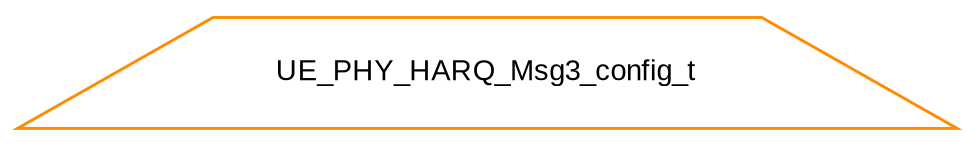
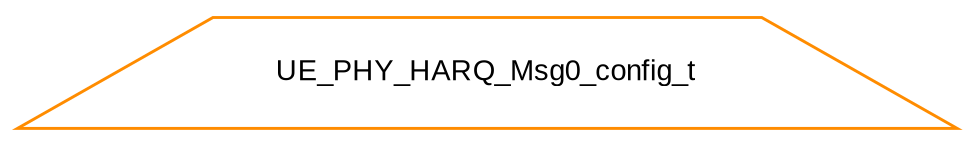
(487, 73) -> (487, 73)
